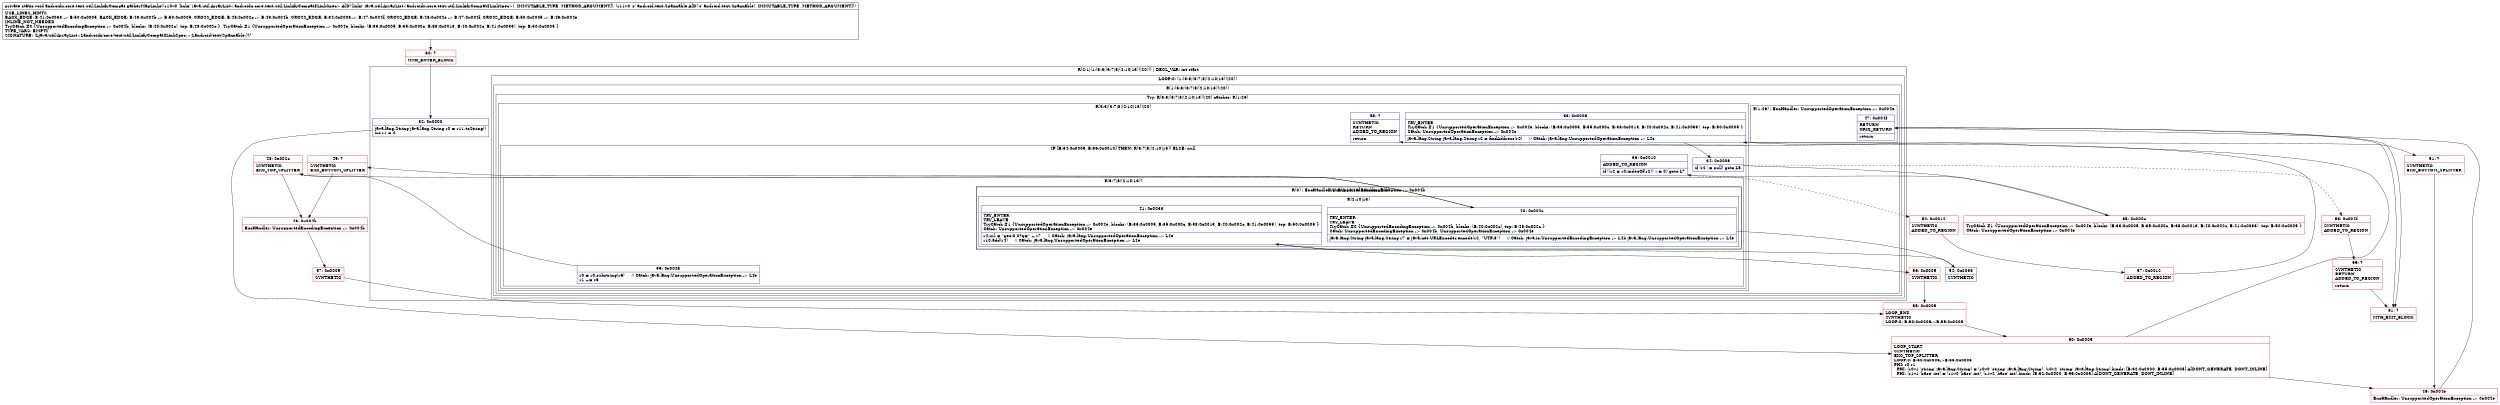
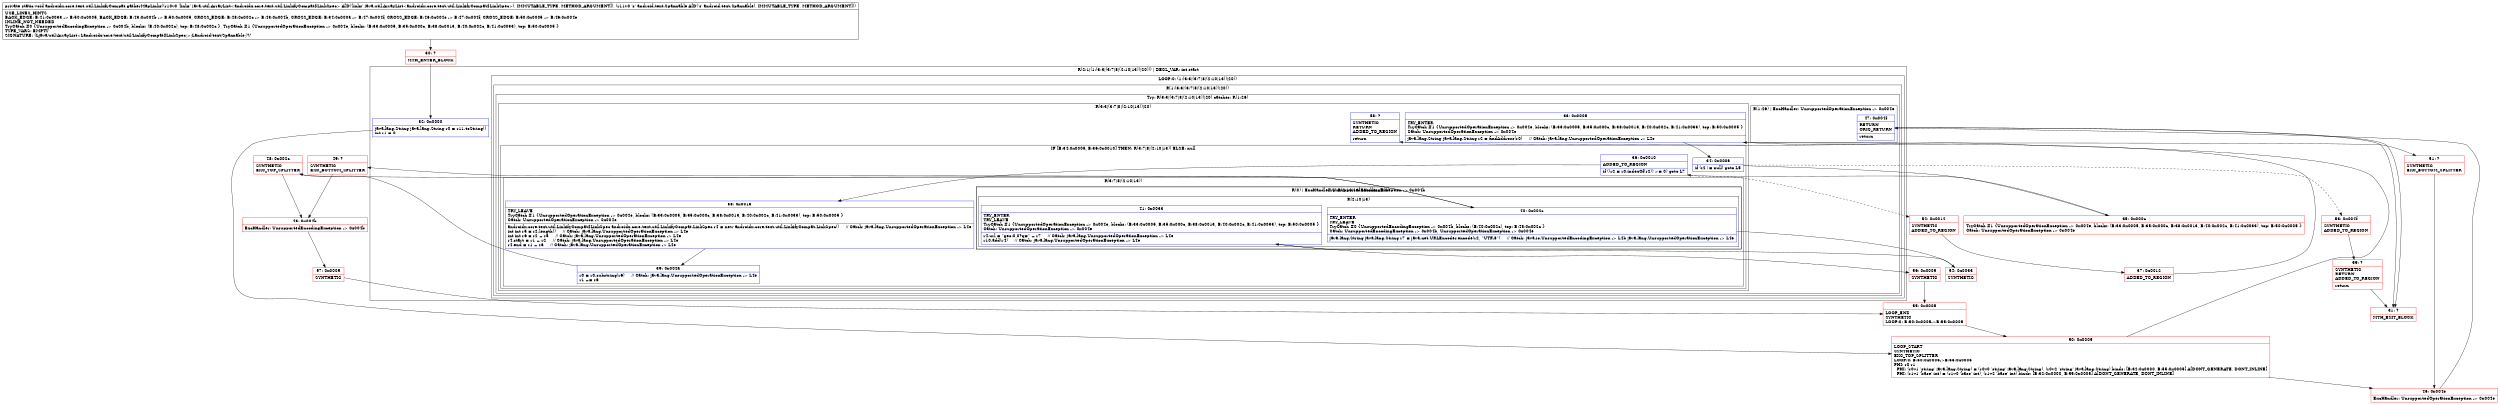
none -> (740, 225)
(1961, 274) -> (1961, 274)
